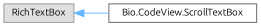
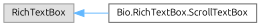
(183, 13) -> (183, 13)
